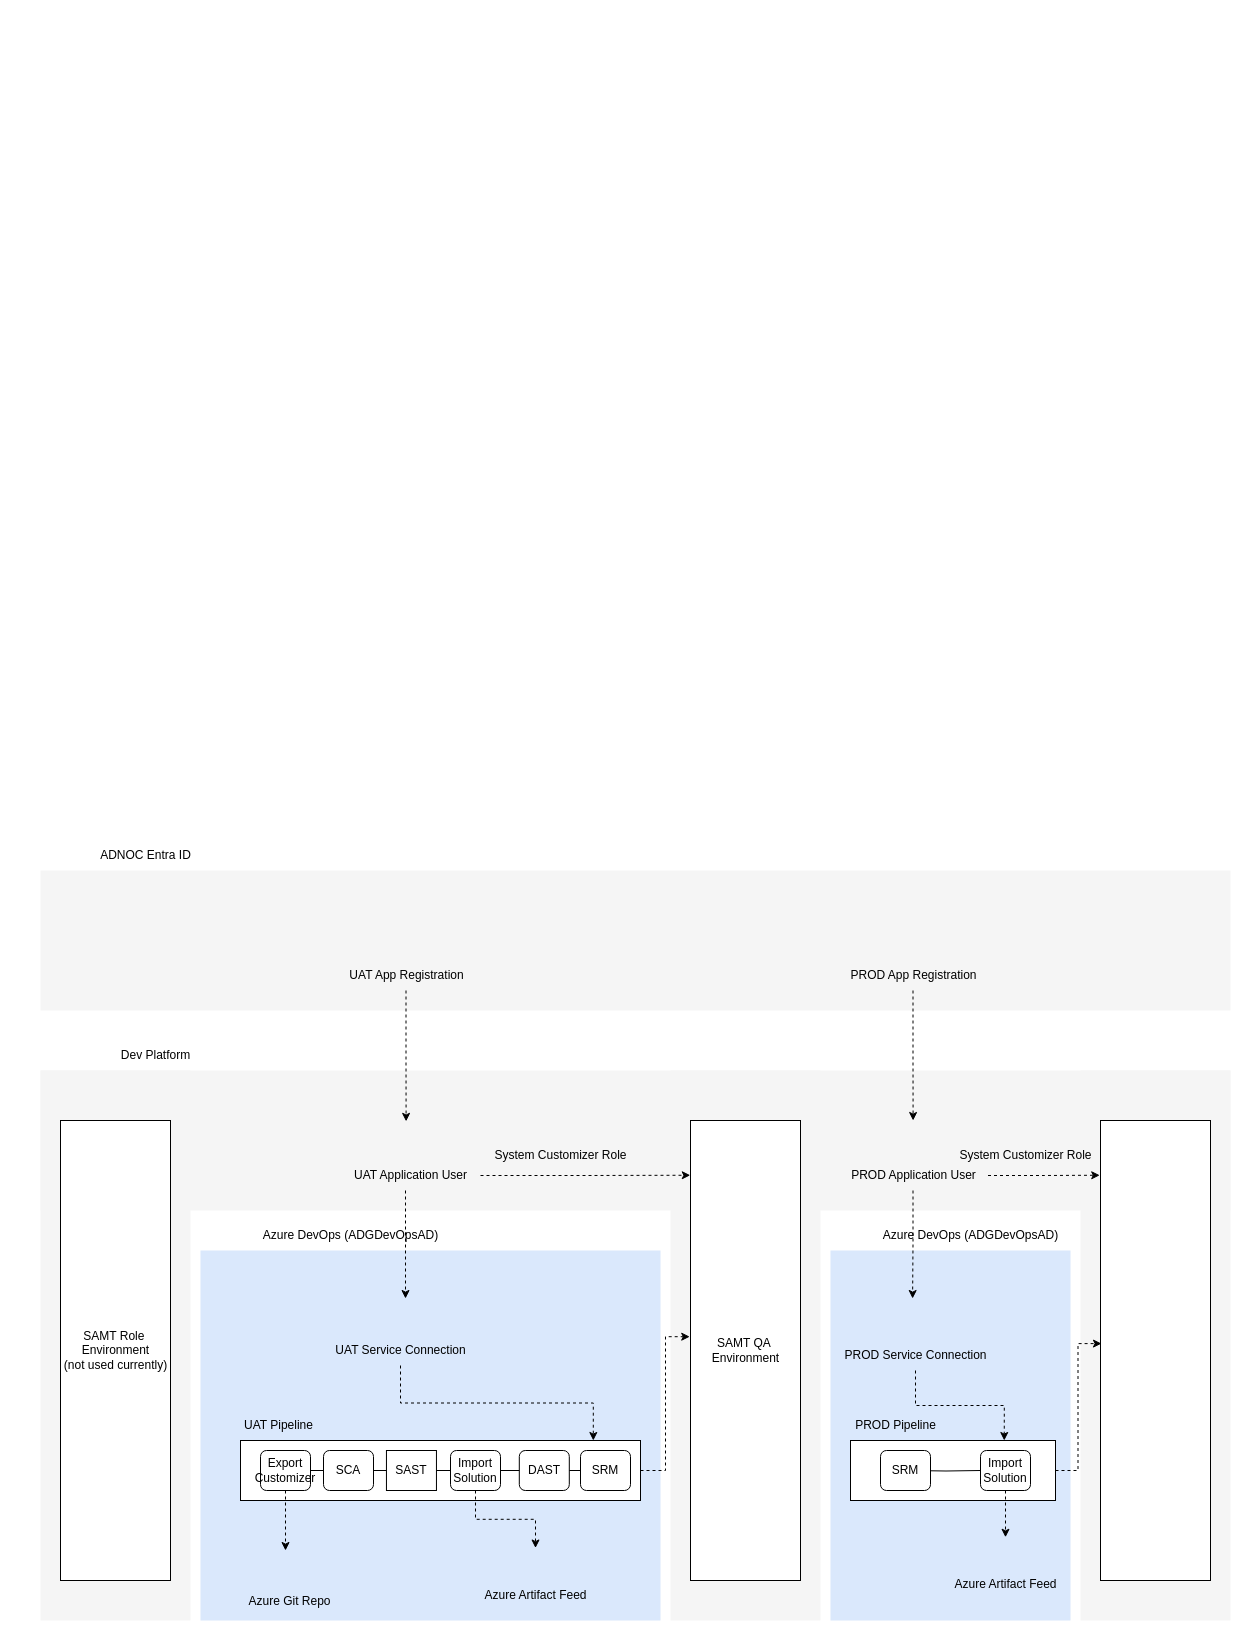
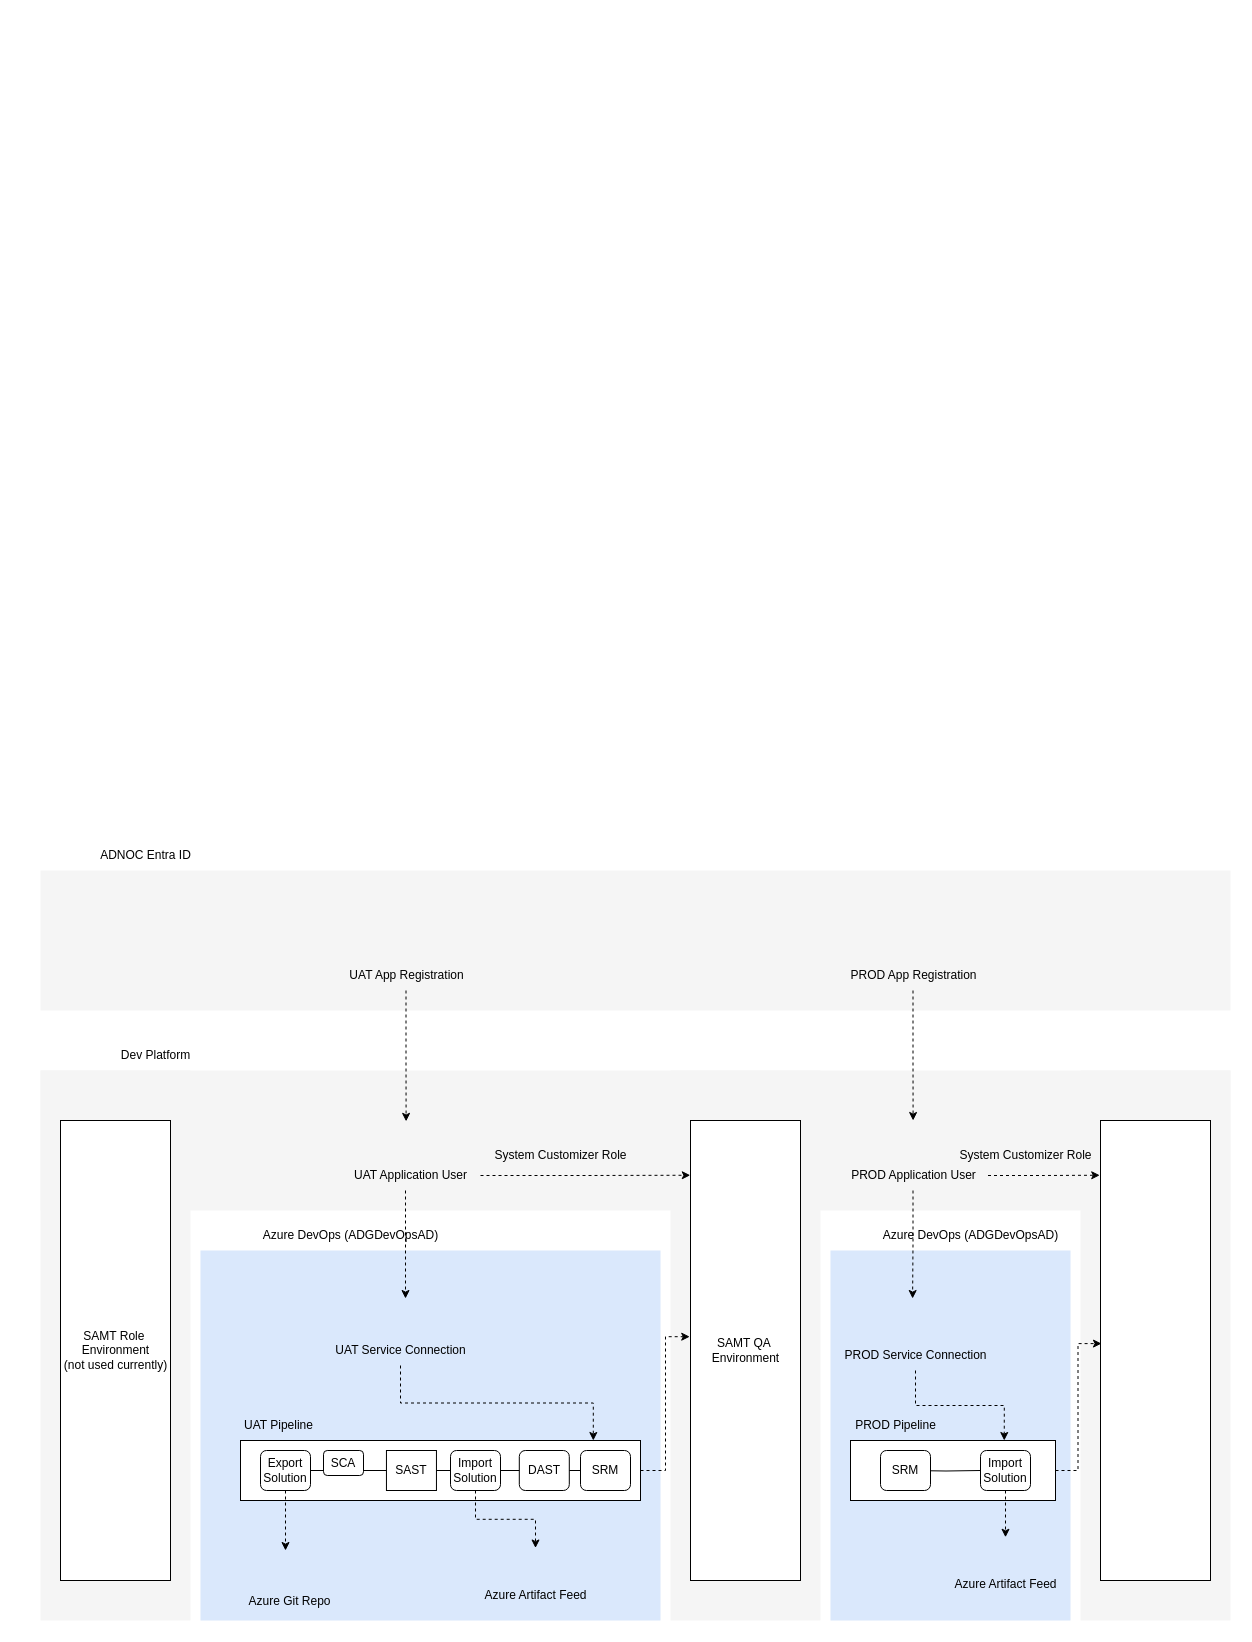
(286, 1471) -> (286, 1471)
(349, 1471) -> (344, 1463)
